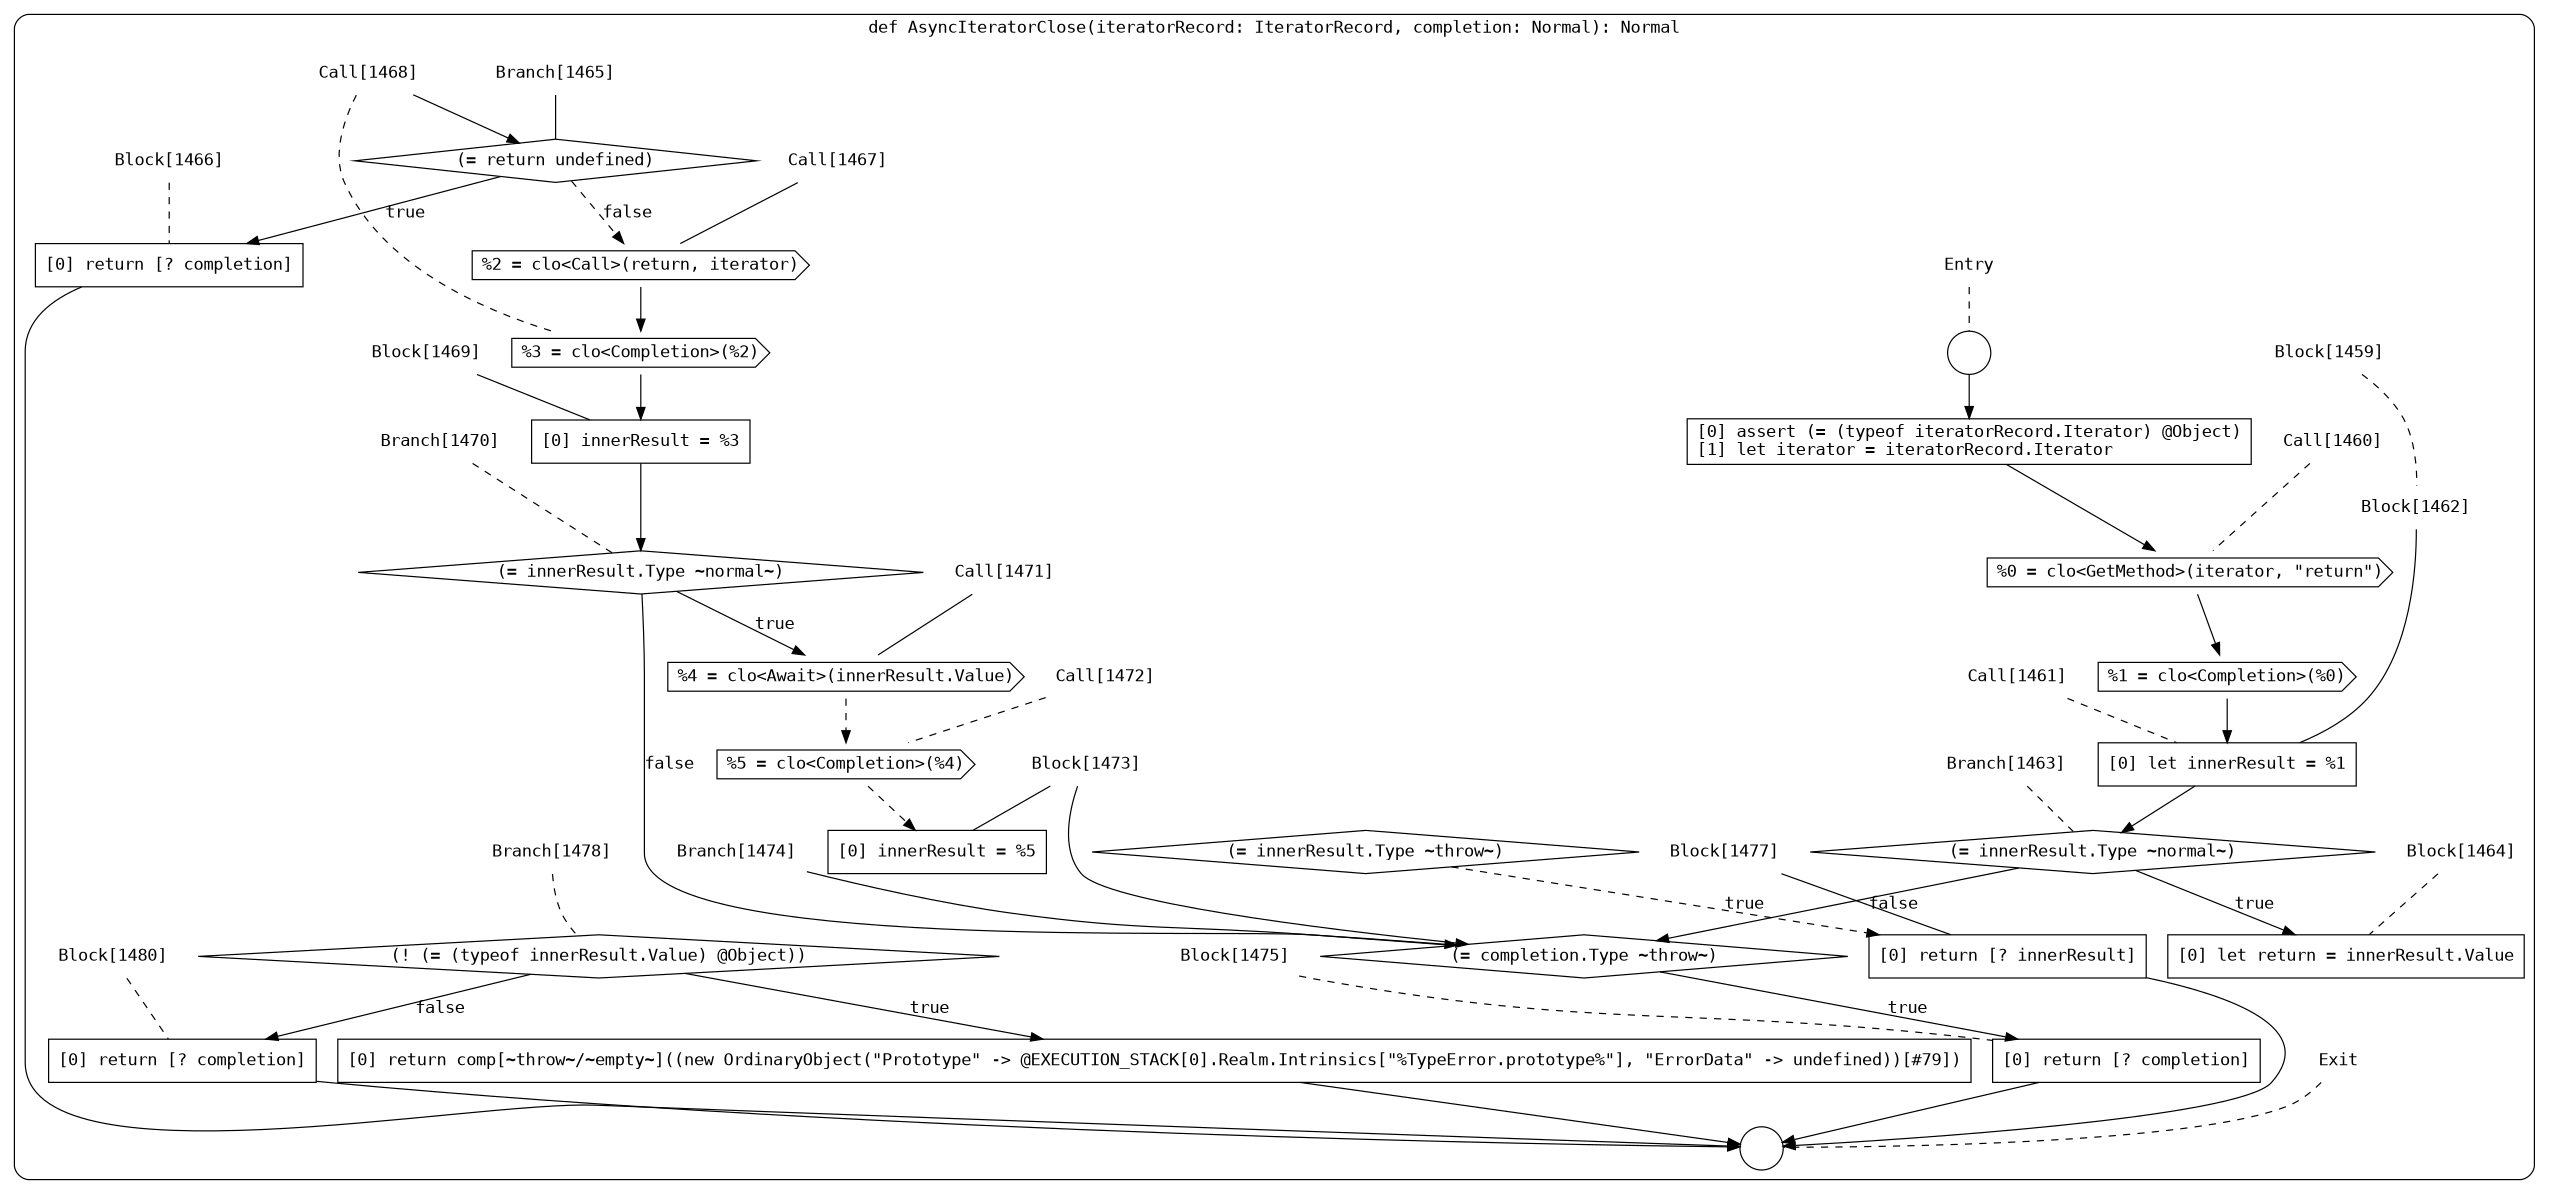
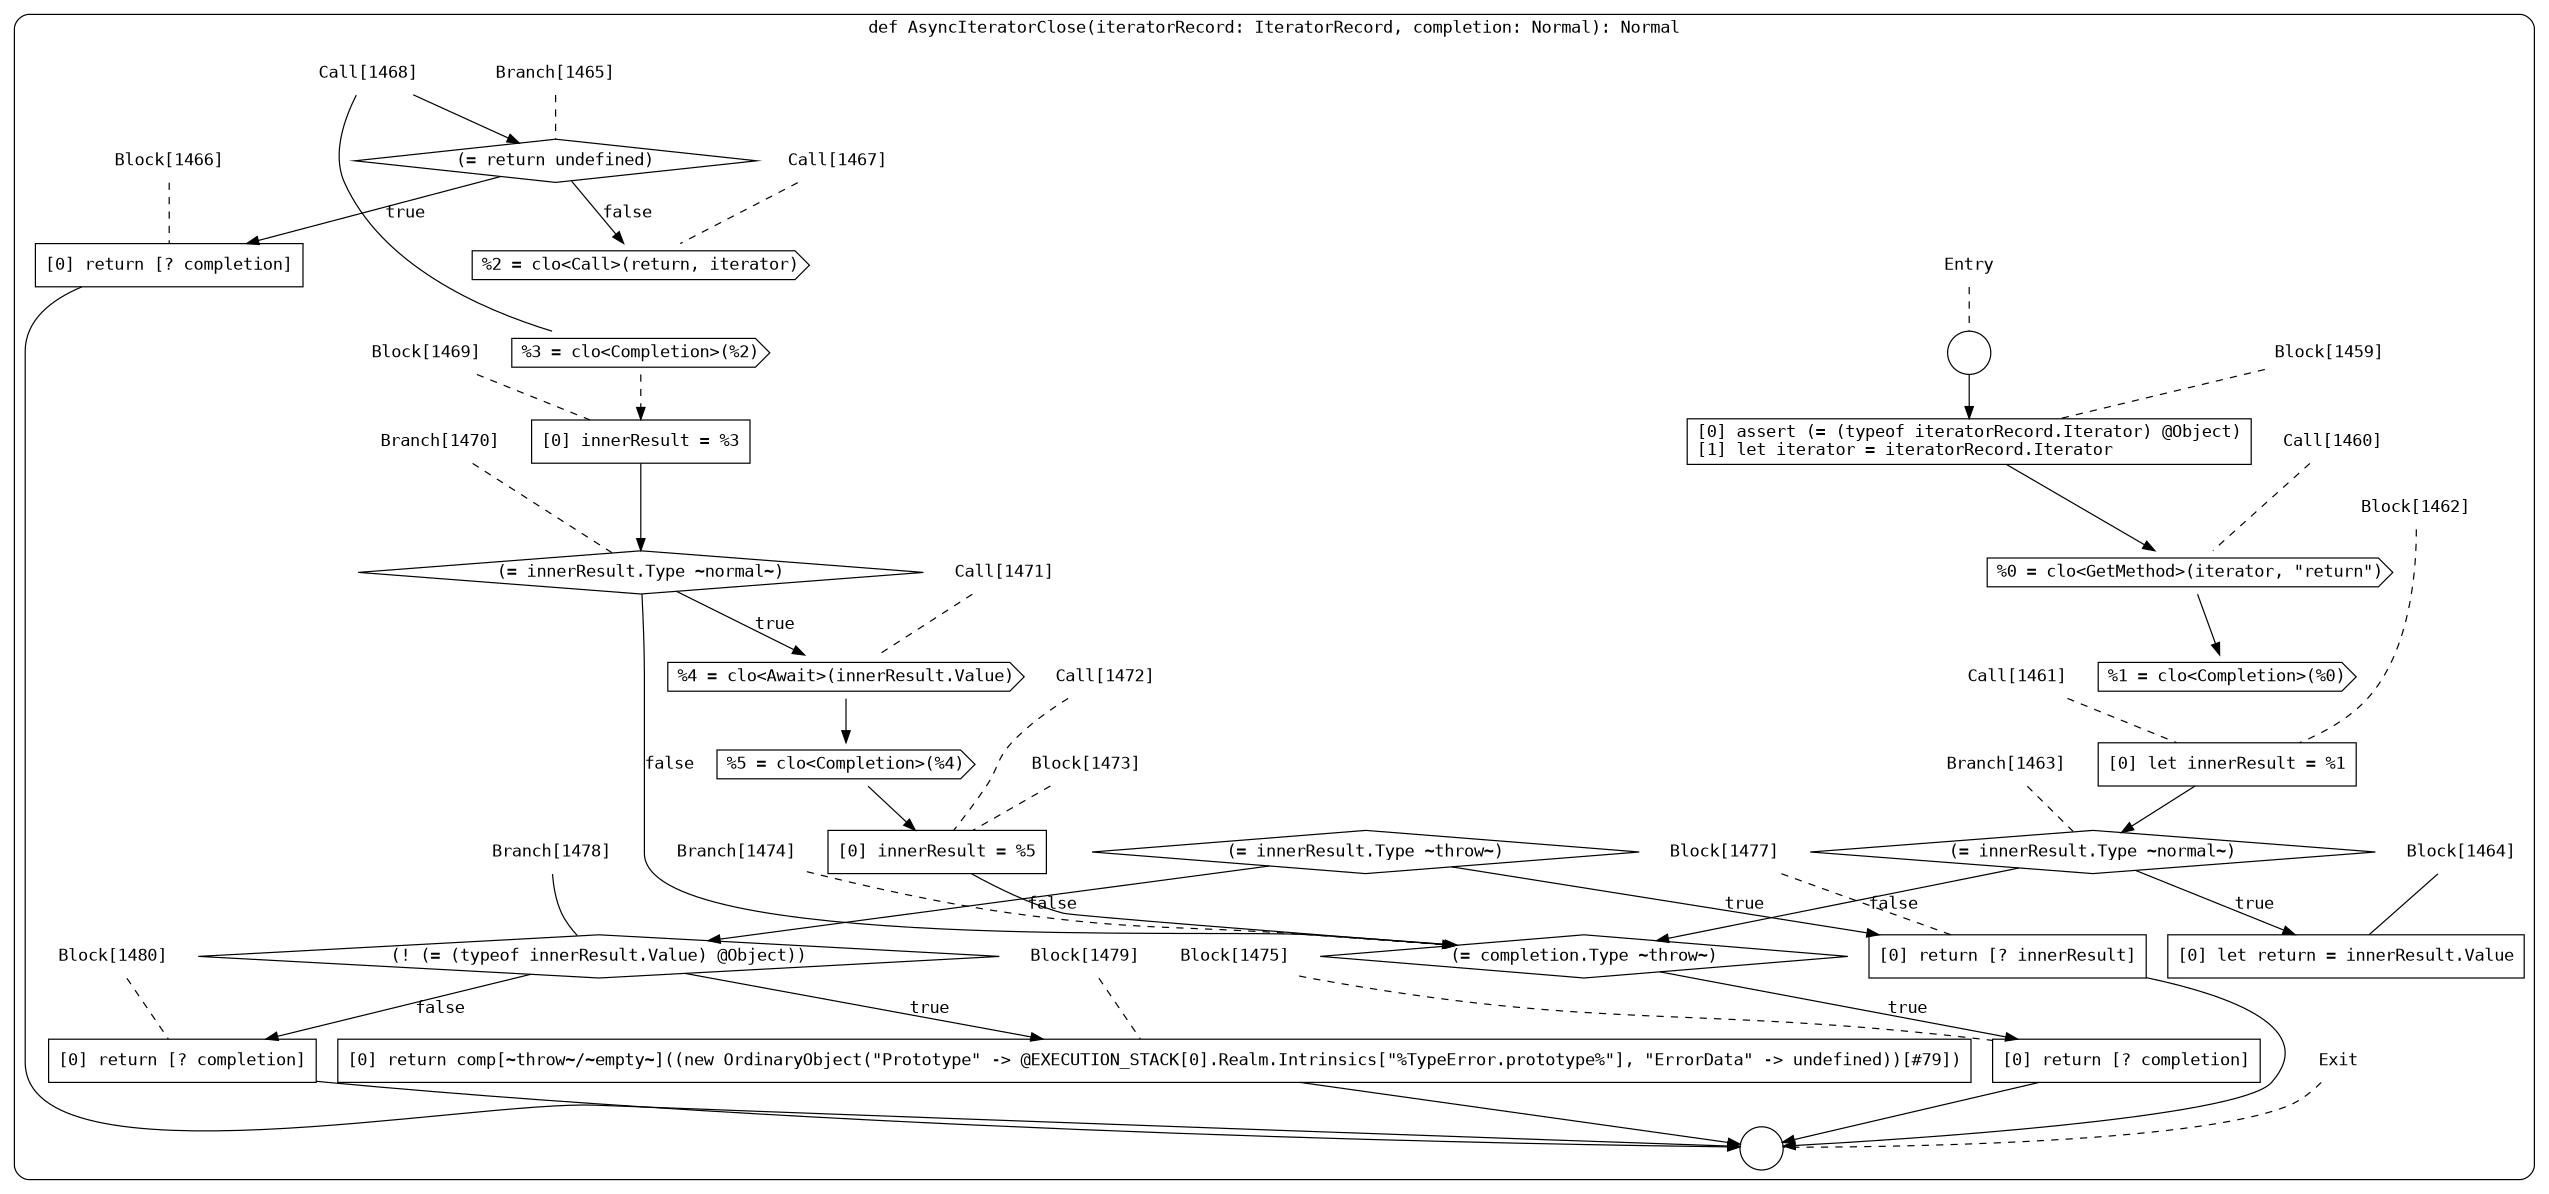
(556, 117) -> (556, 117)
(594, 208) -> (594, 208)
(739, 213) -> (739, 213)
(396, 250) -> (396, 250)
(641, 303) -> none
(641, 391) -> (641, 391)
(533, 397) -> (533, 397)
(2405, 422) -> (2162, 394)
(925, 625) -> (925, 625)
(2394, 657) -> (2394, 657)
(846, 715) -> (846, 715)
(2227, 715) -> none
(977, 720) -> (1002, 756)
(887, 804) -> (887, 804)
(1012, 808) -> (1012, 808)
(1659, 900) -> (1659, 900)
none -> (995, 903)
(2404, 904) -> (2404, 904)
(1870, 906) -> (1870, 906)
(559, 907) -> (559, 907)
(1221, 913) -> (1203, 926)
(1128, 925) -> (1047, 918)
none -> (1085, 956)
